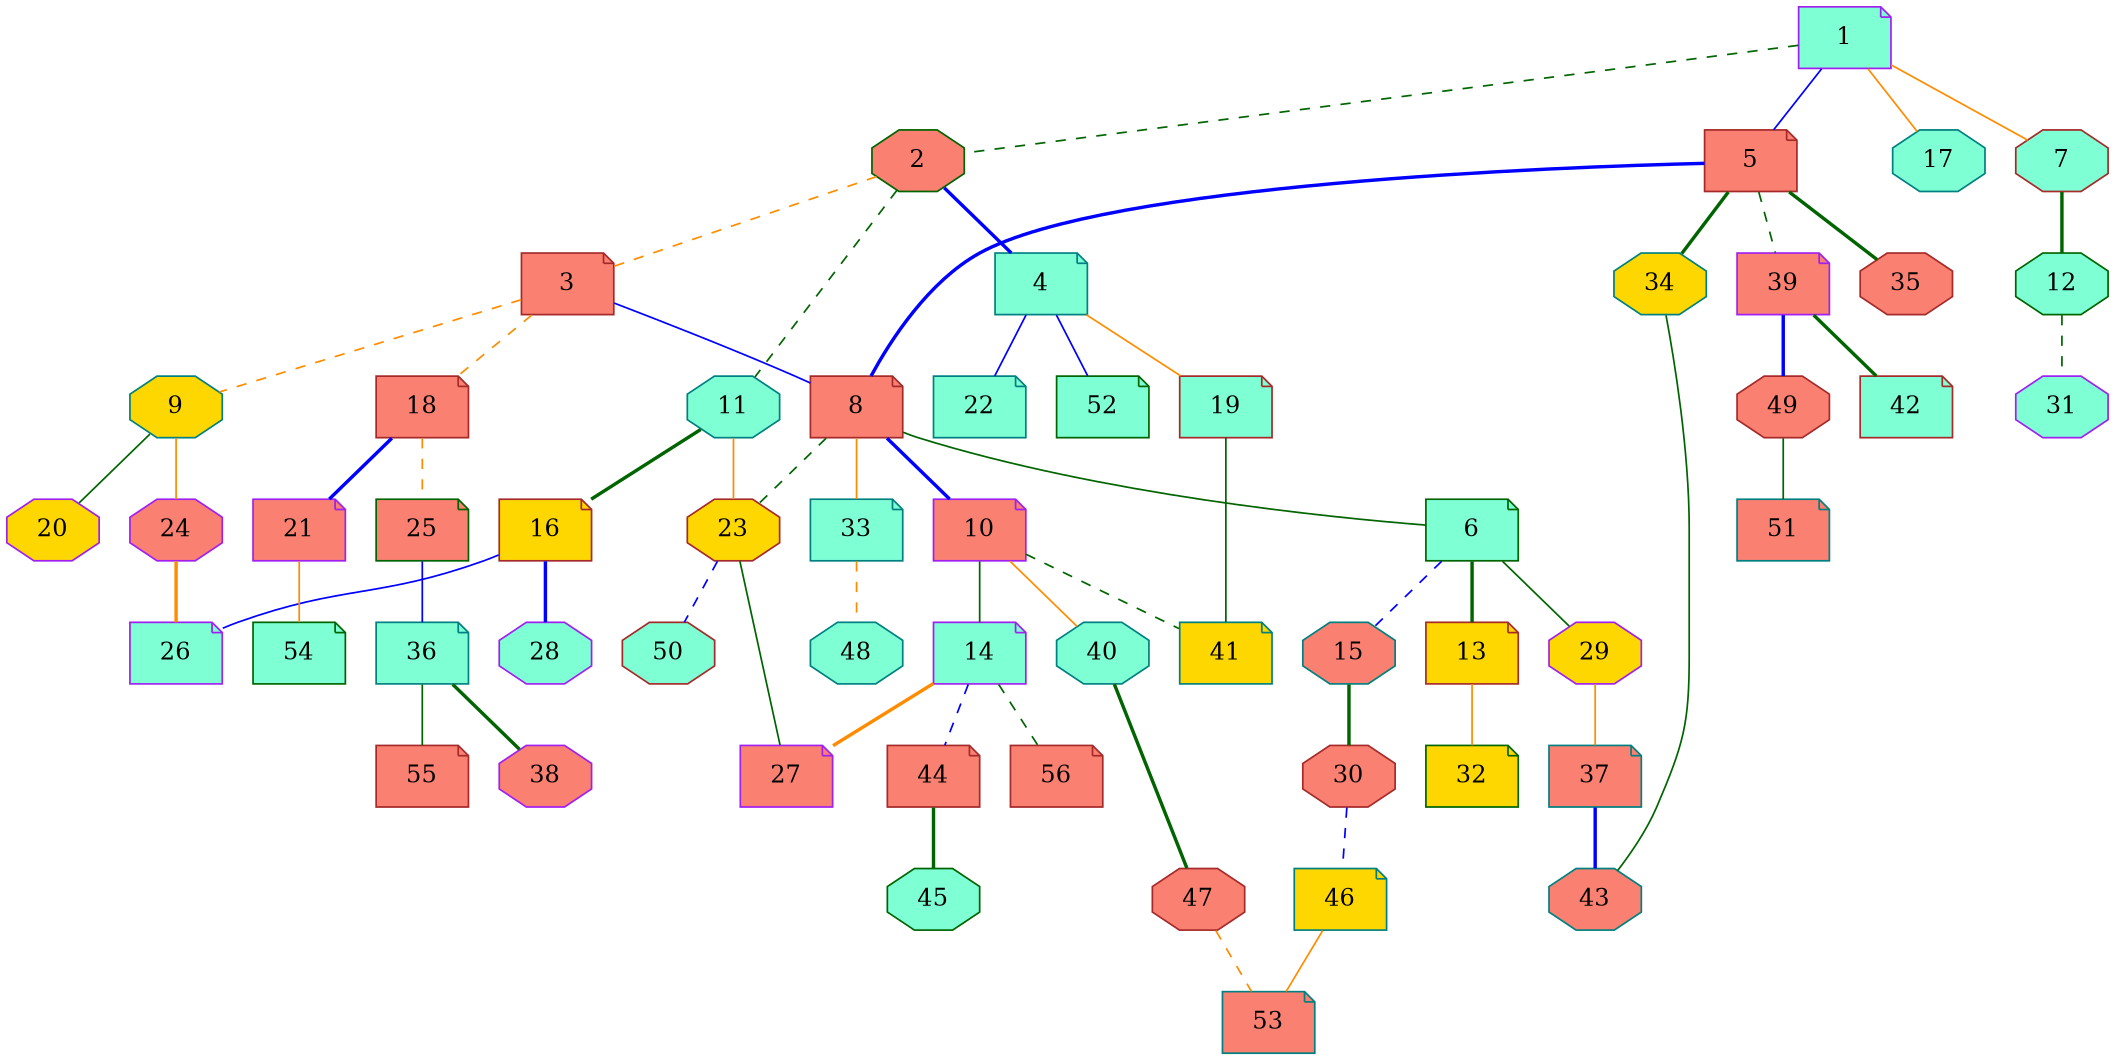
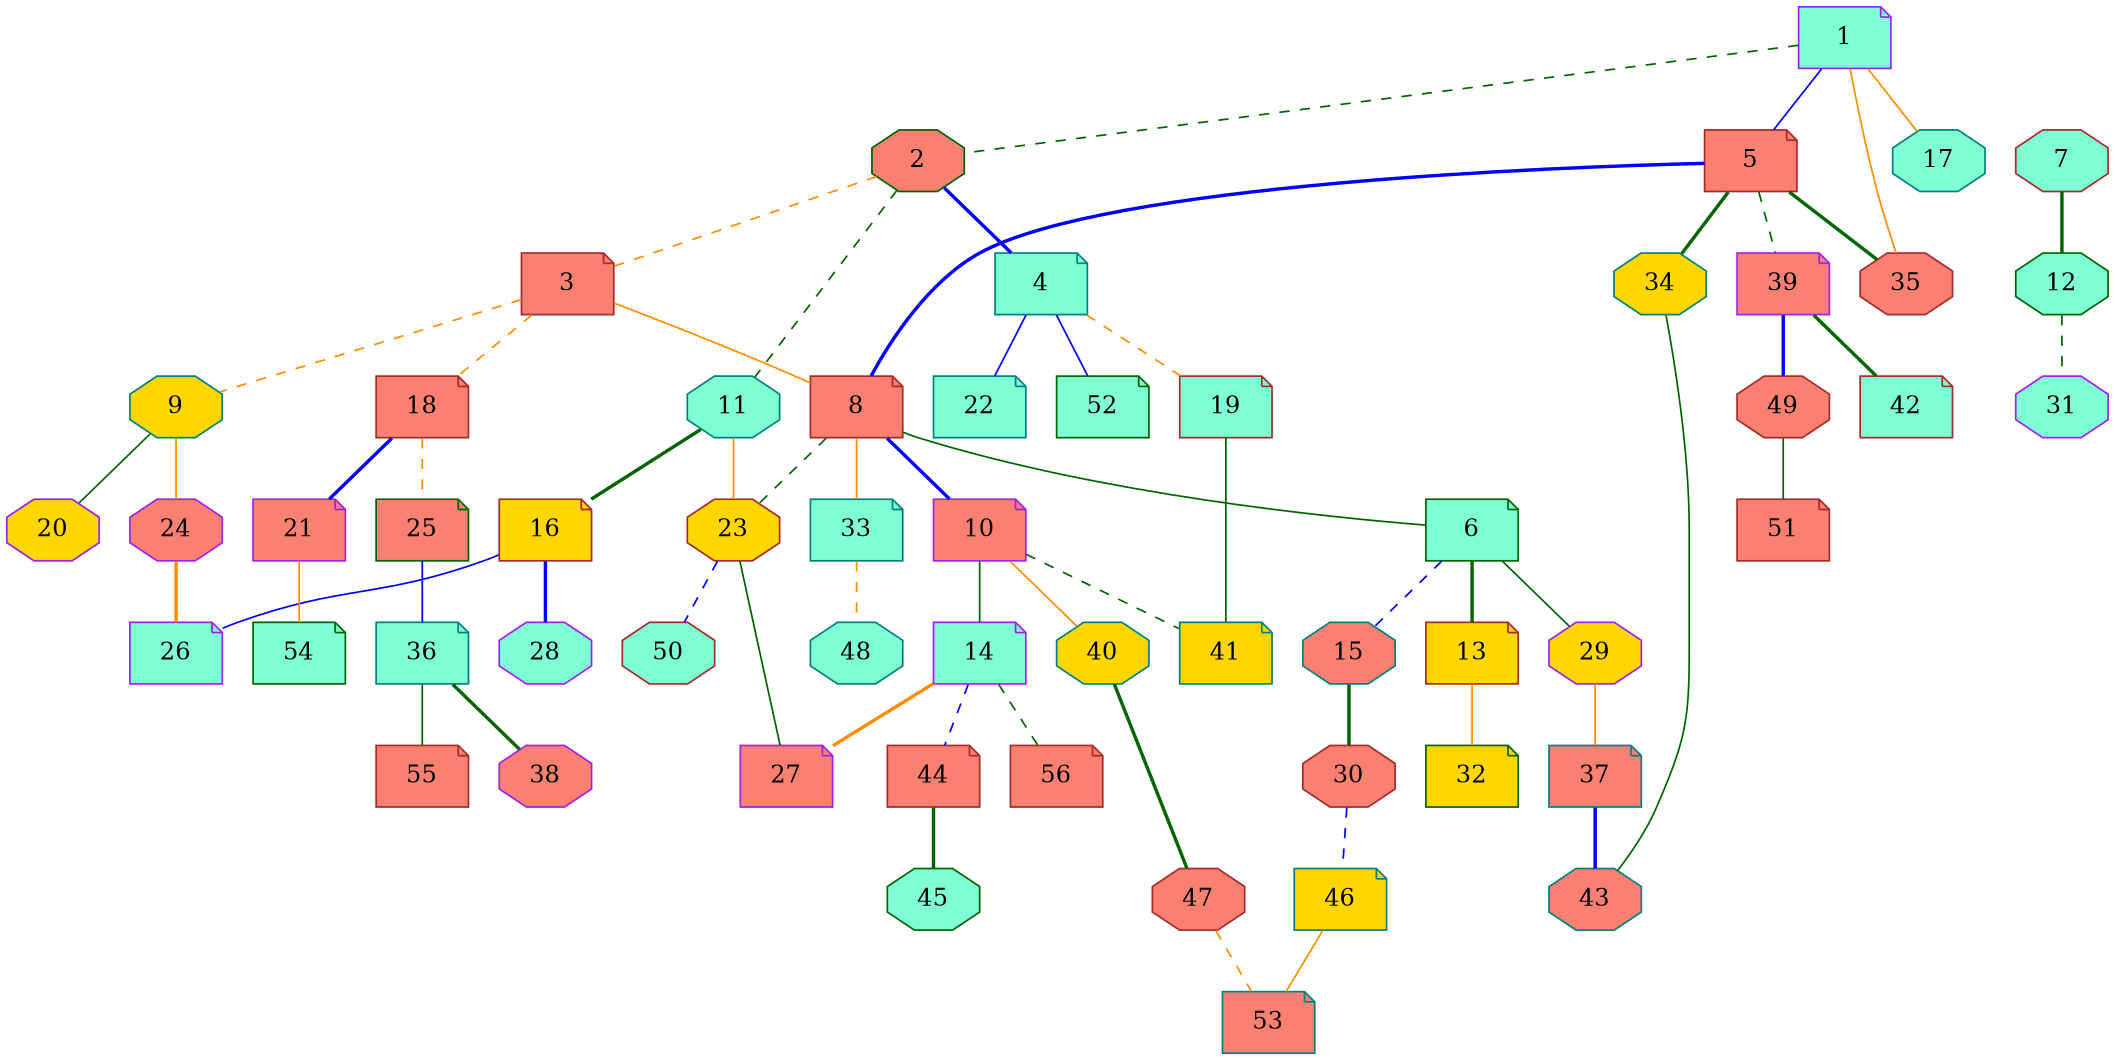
(1959, 102) -> (1870, 162)
(713, 342) -> (713, 342)
(1133, 345) -> (1133, 345)
(1783, 530) -> (1783, 530)
(1103, 653) -> (1103, 653)
